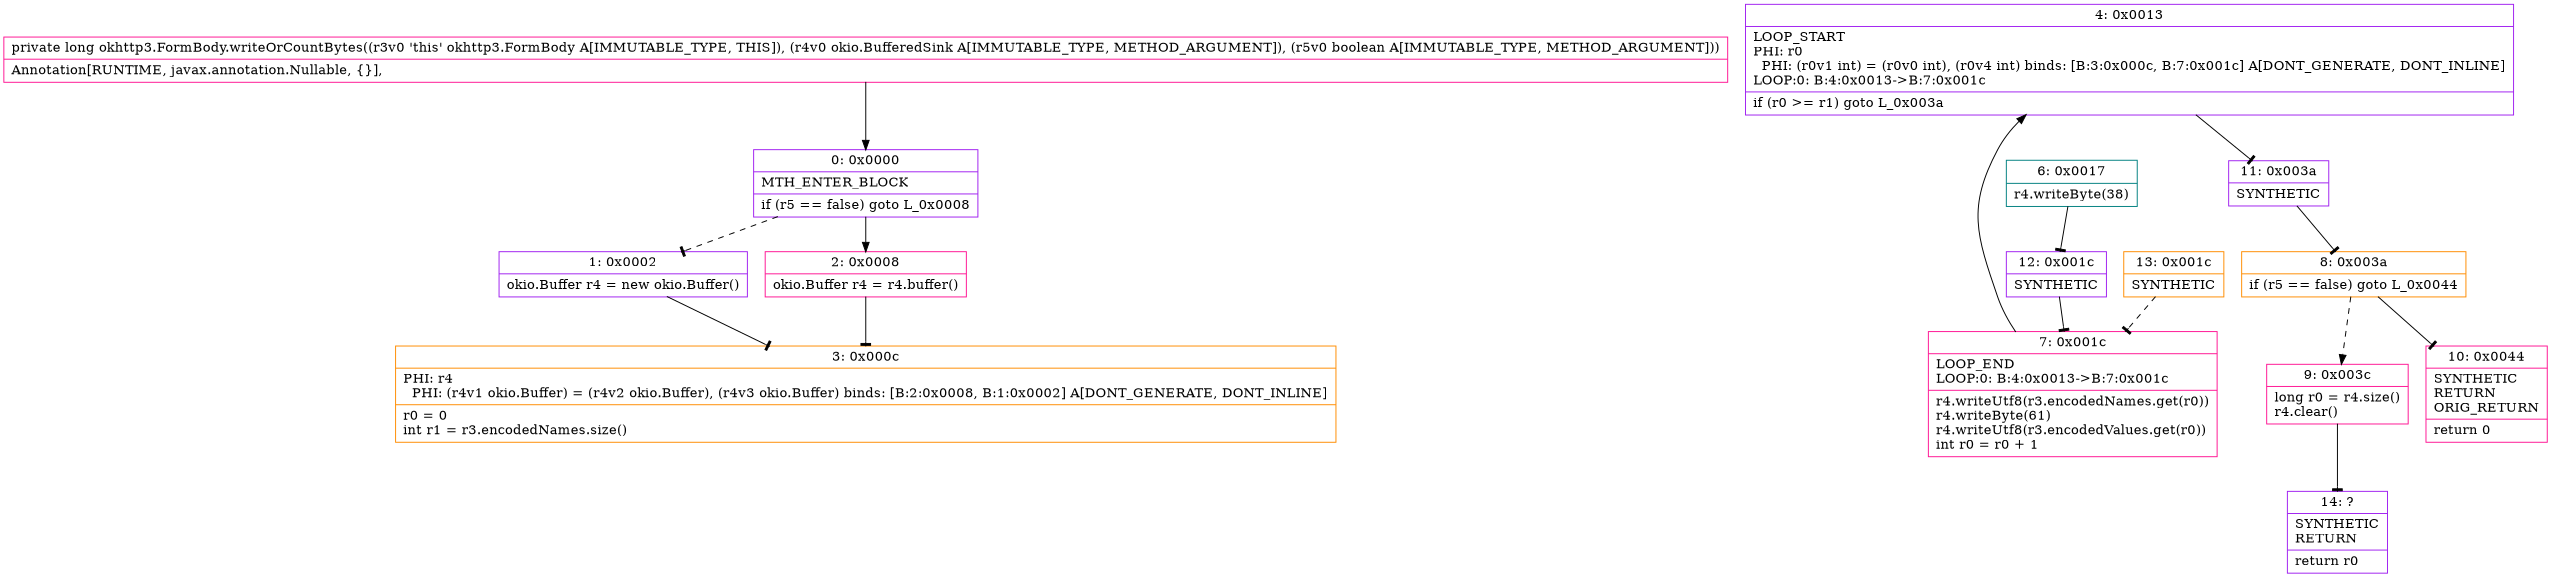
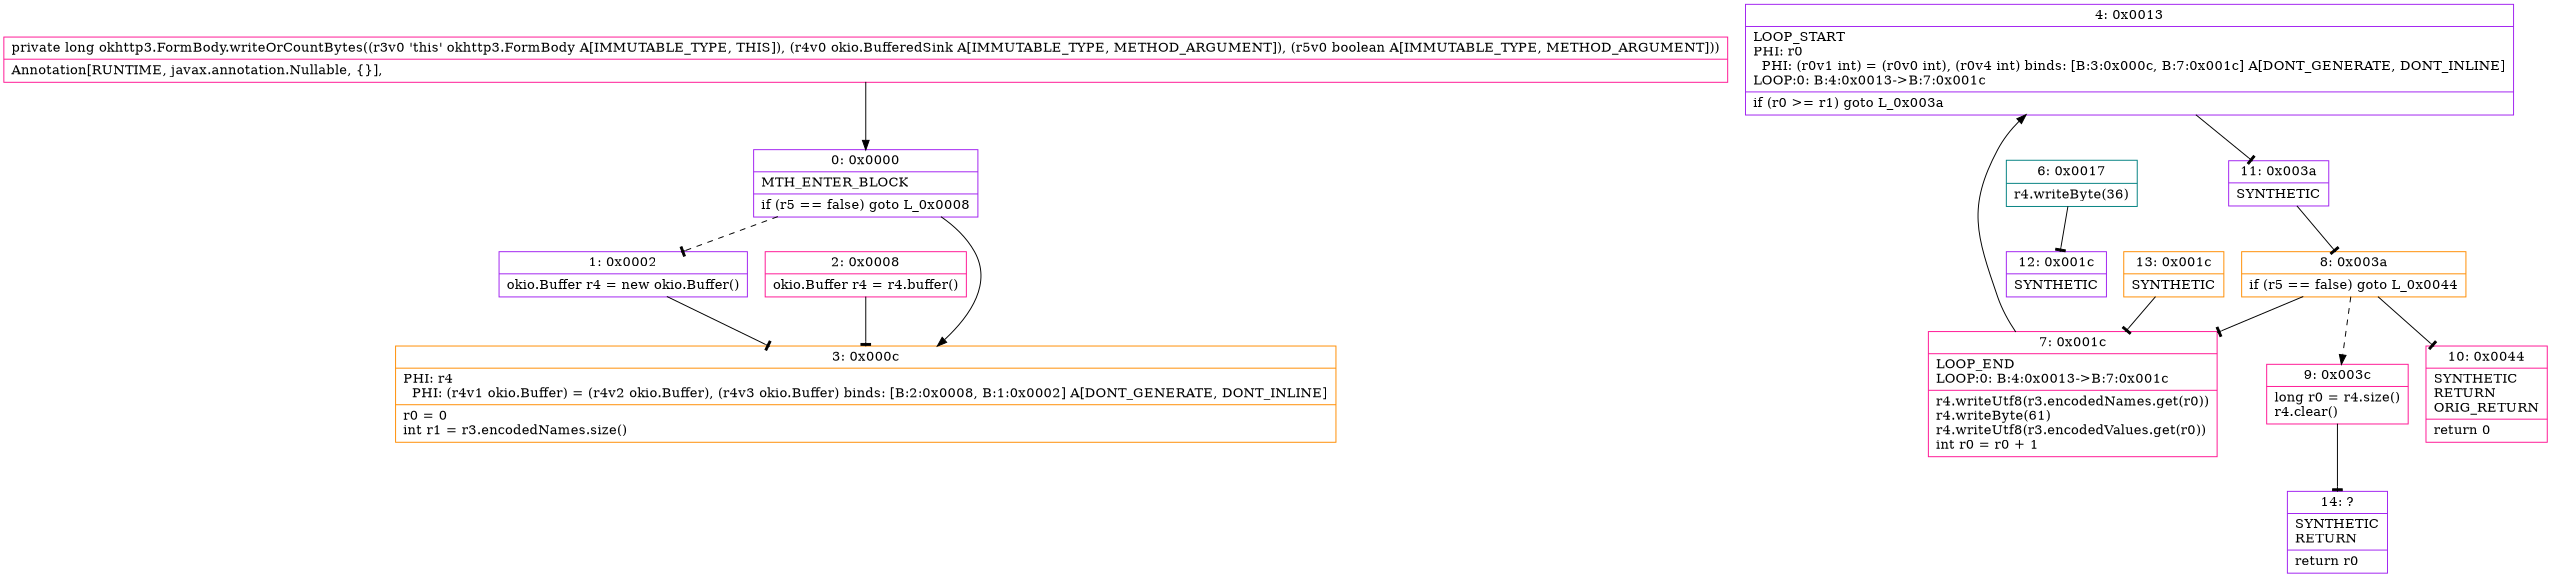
(2072, 194) -> (2072, 194)
(866, 229) -> (981, 276)
(2061, 312) -> (2263, 314)
(2142, 312) -> (2142, 312)
